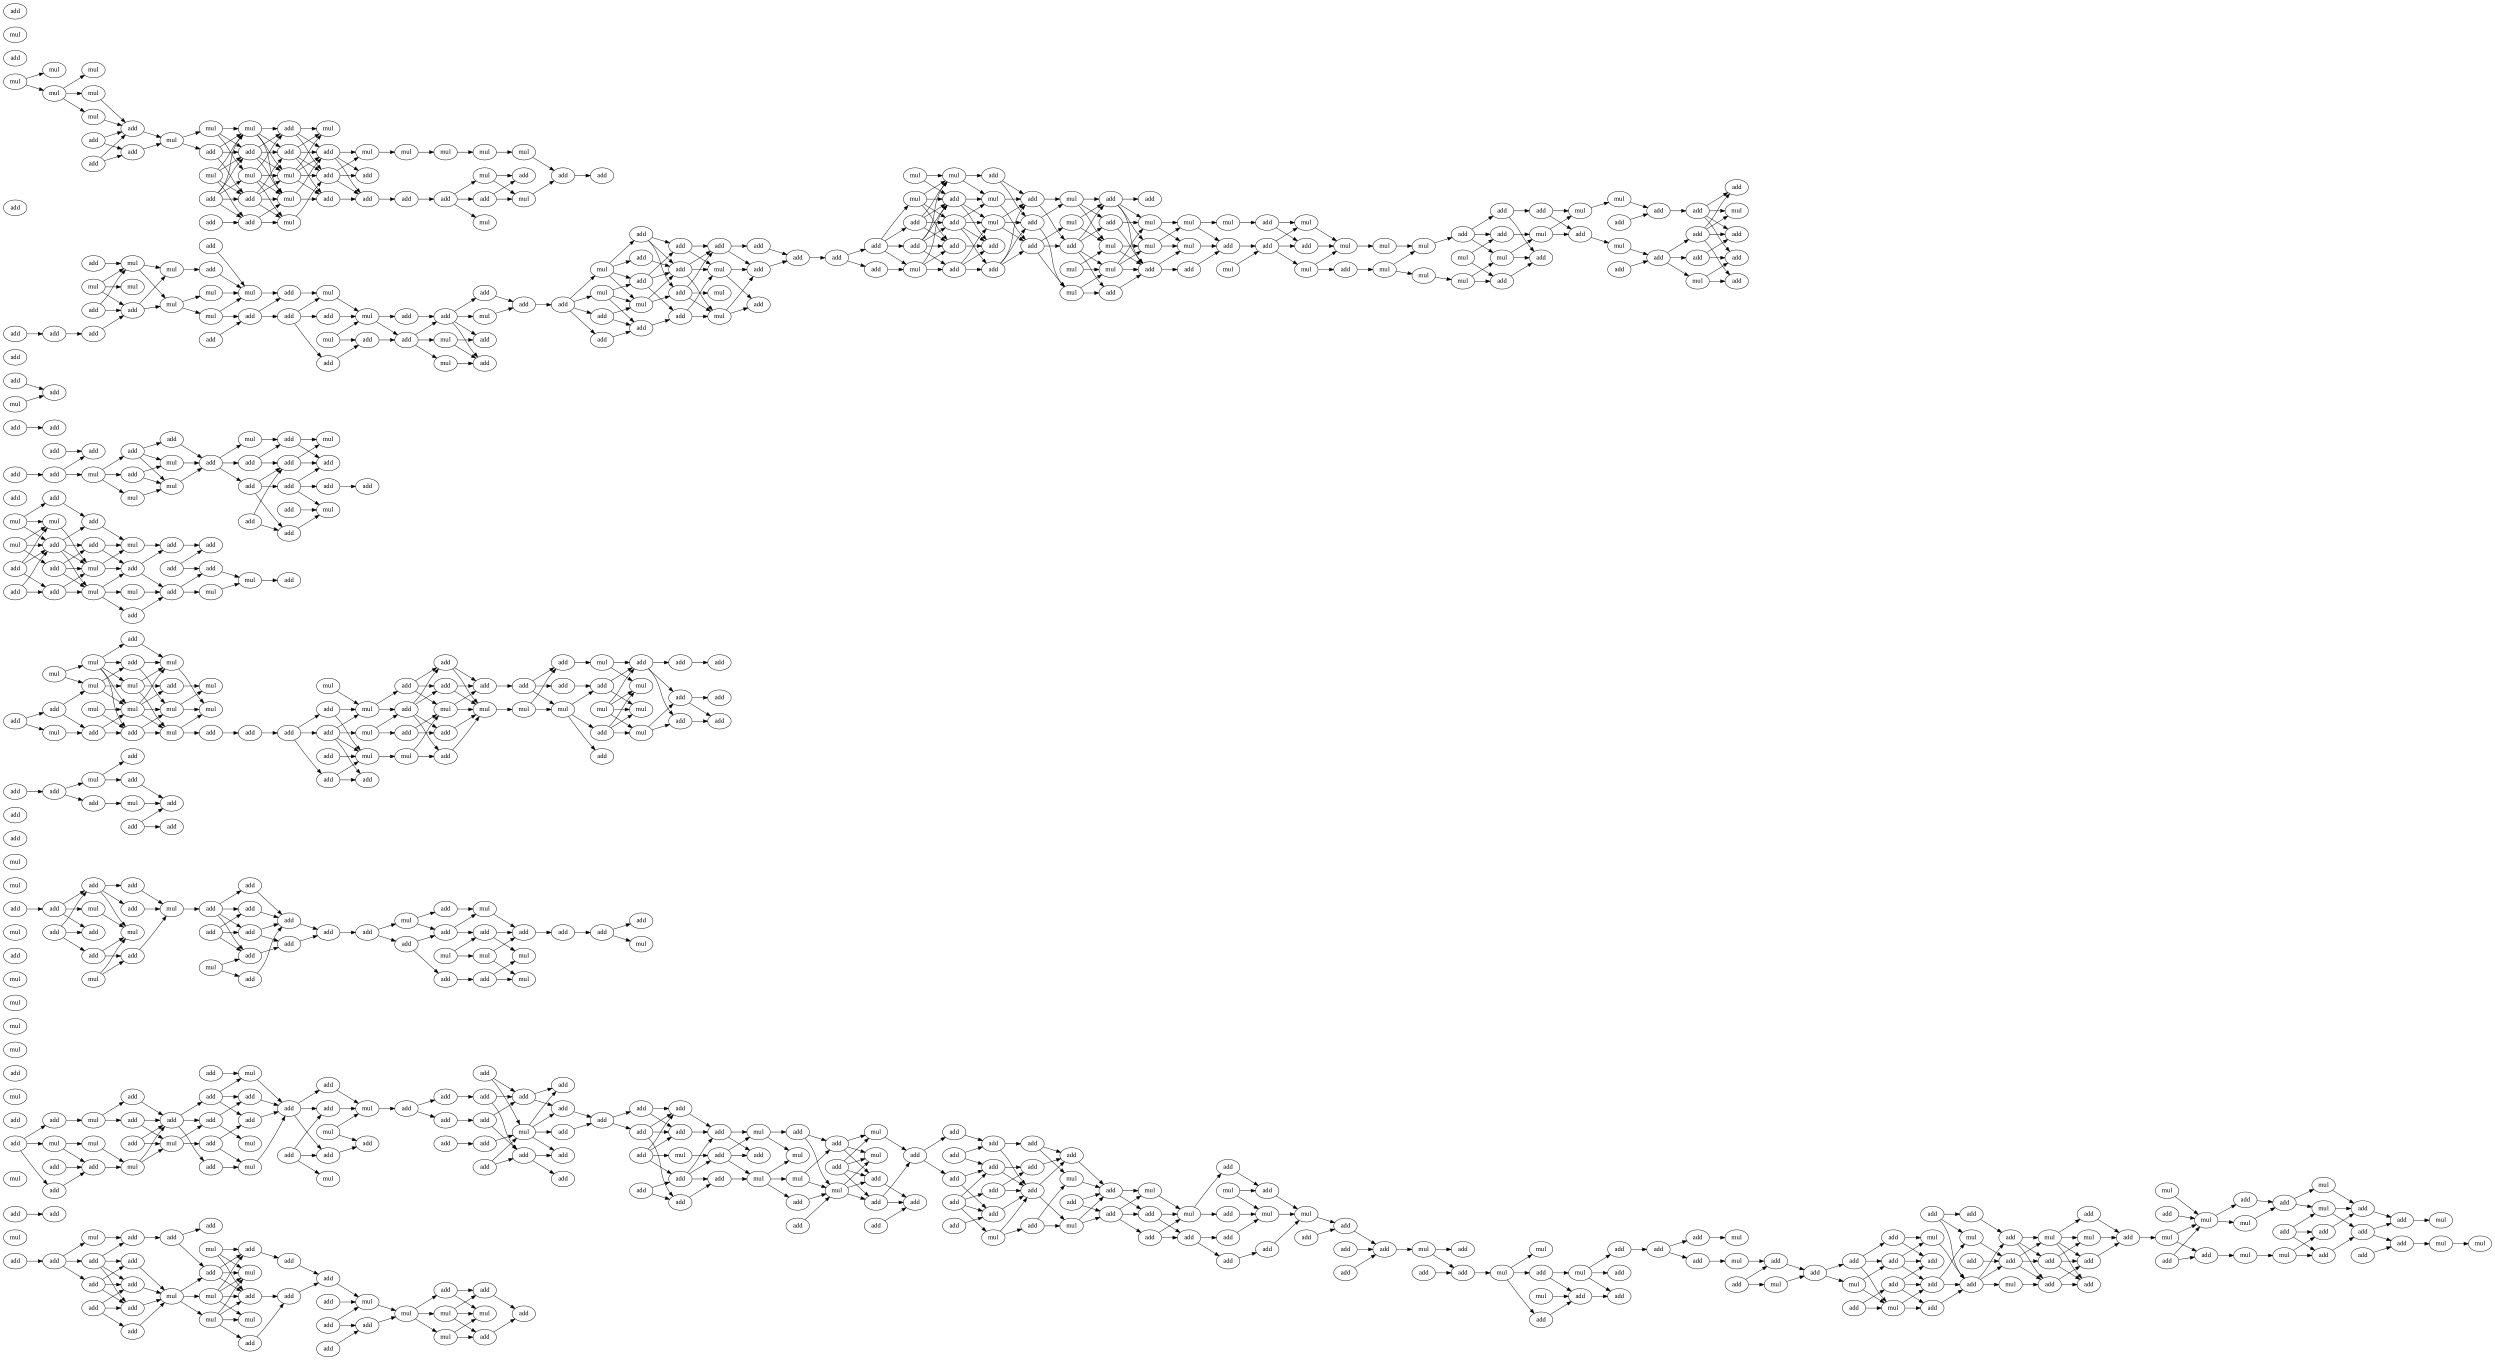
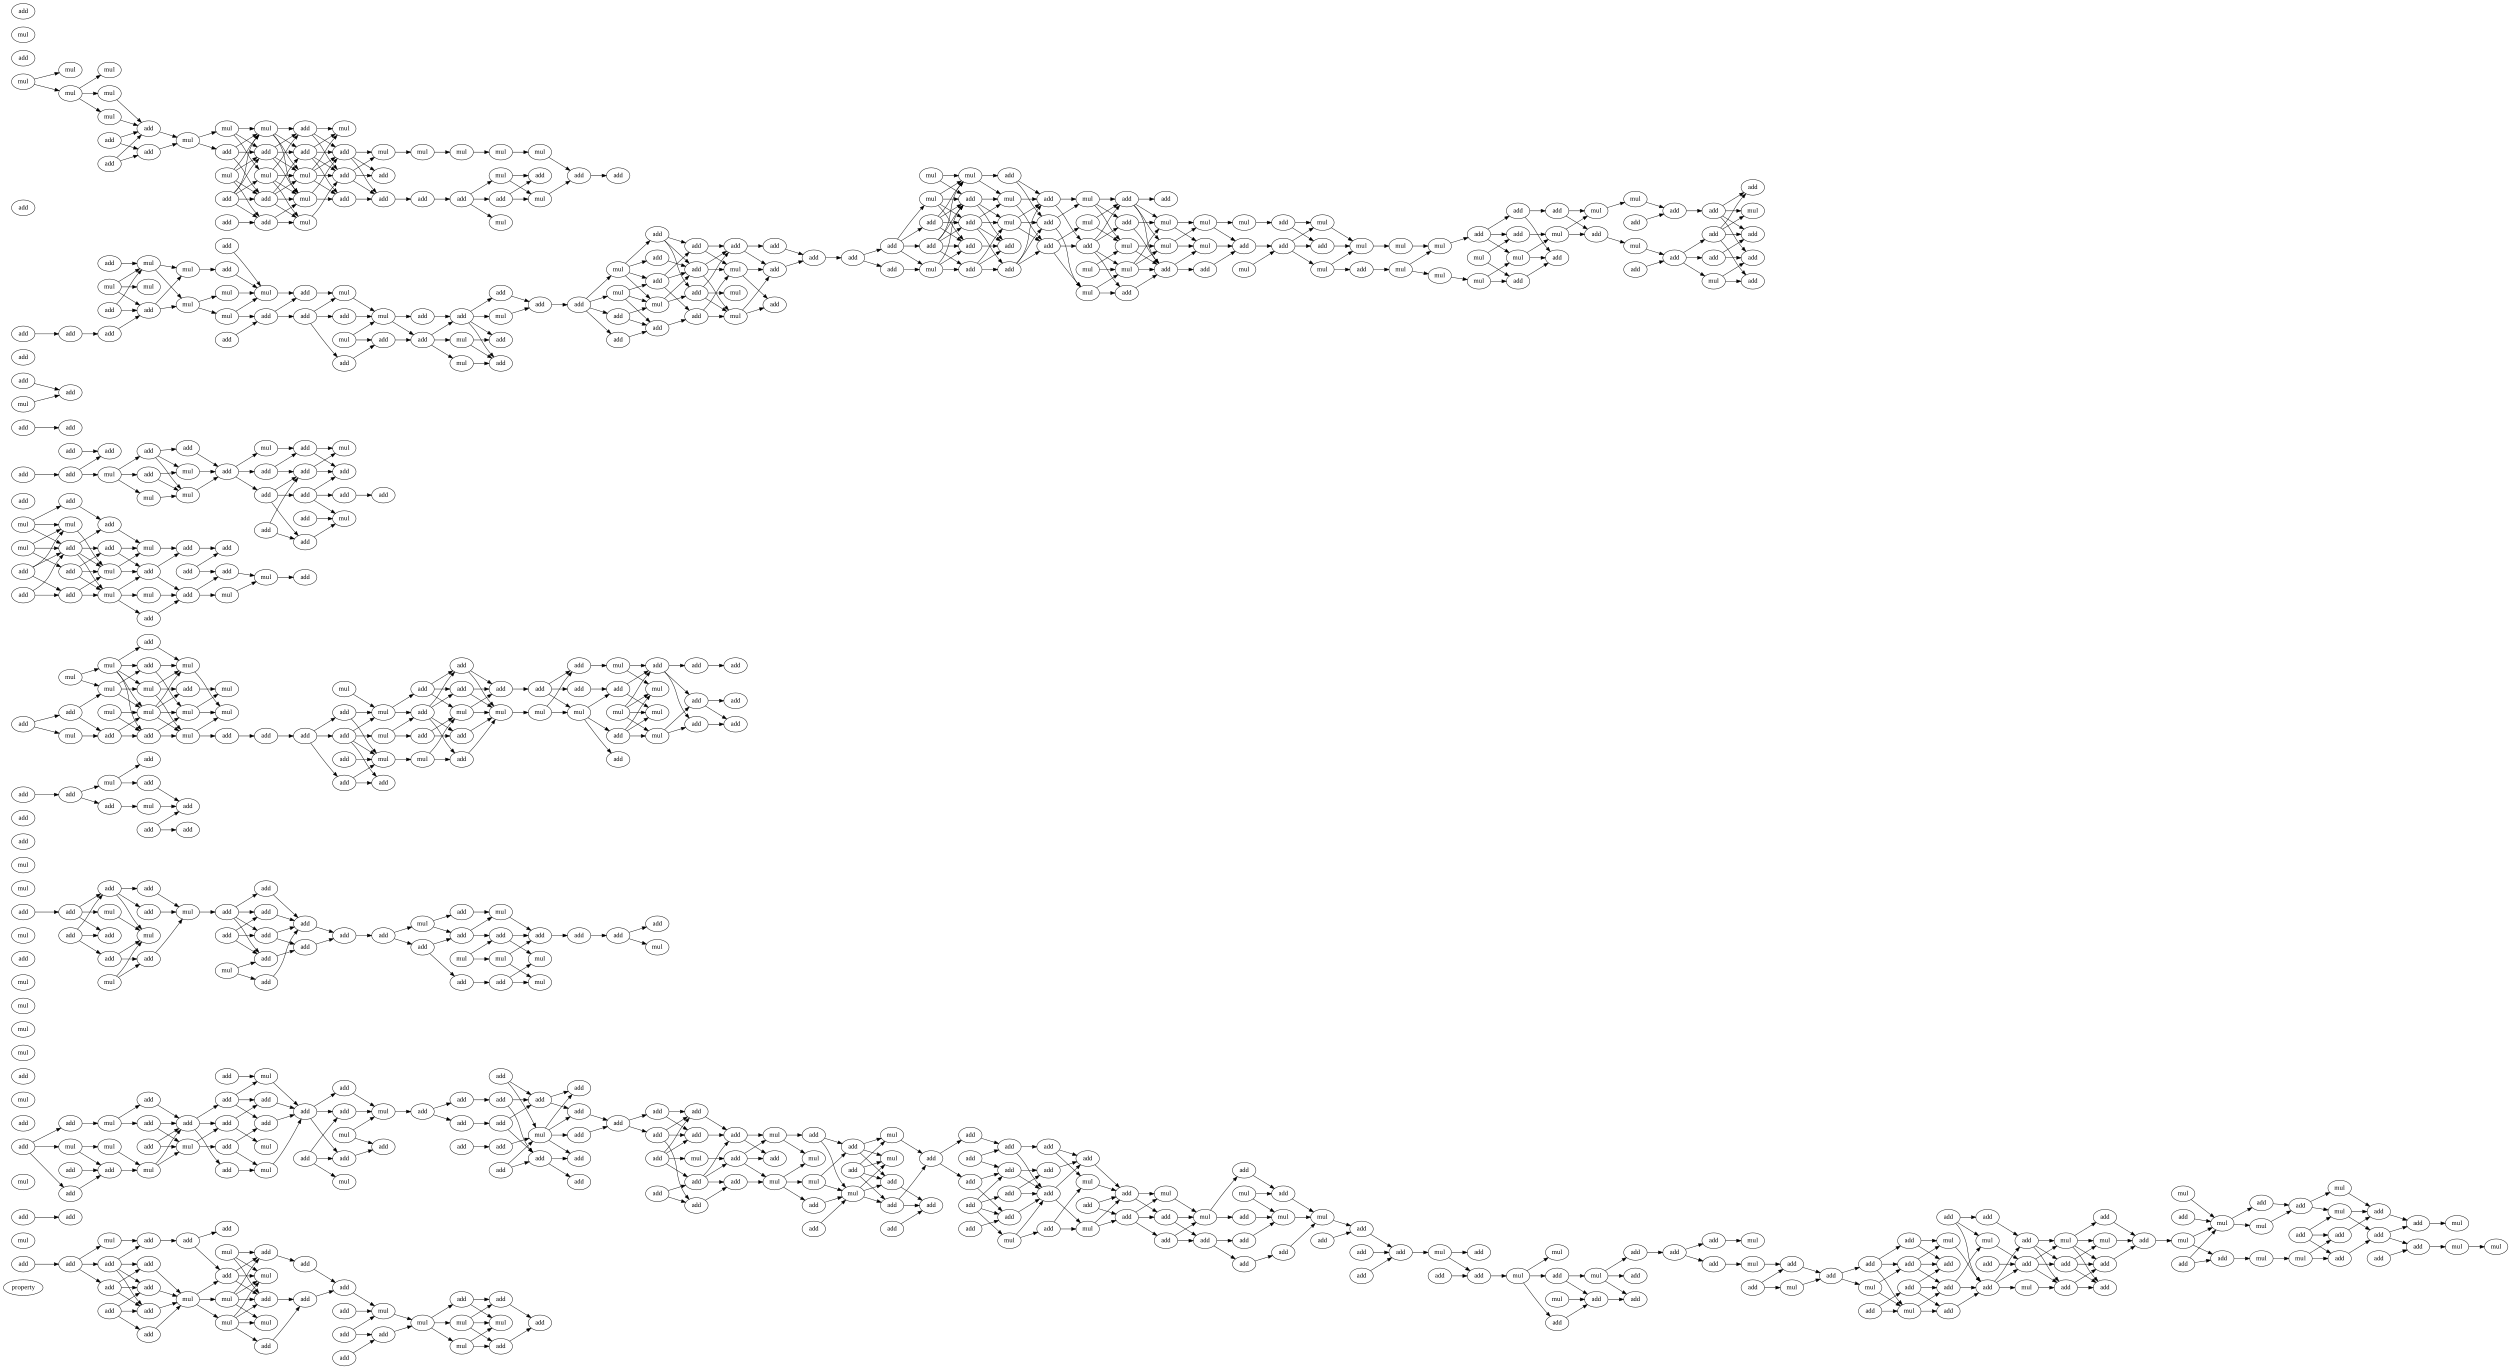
none -> (23, 1288)
